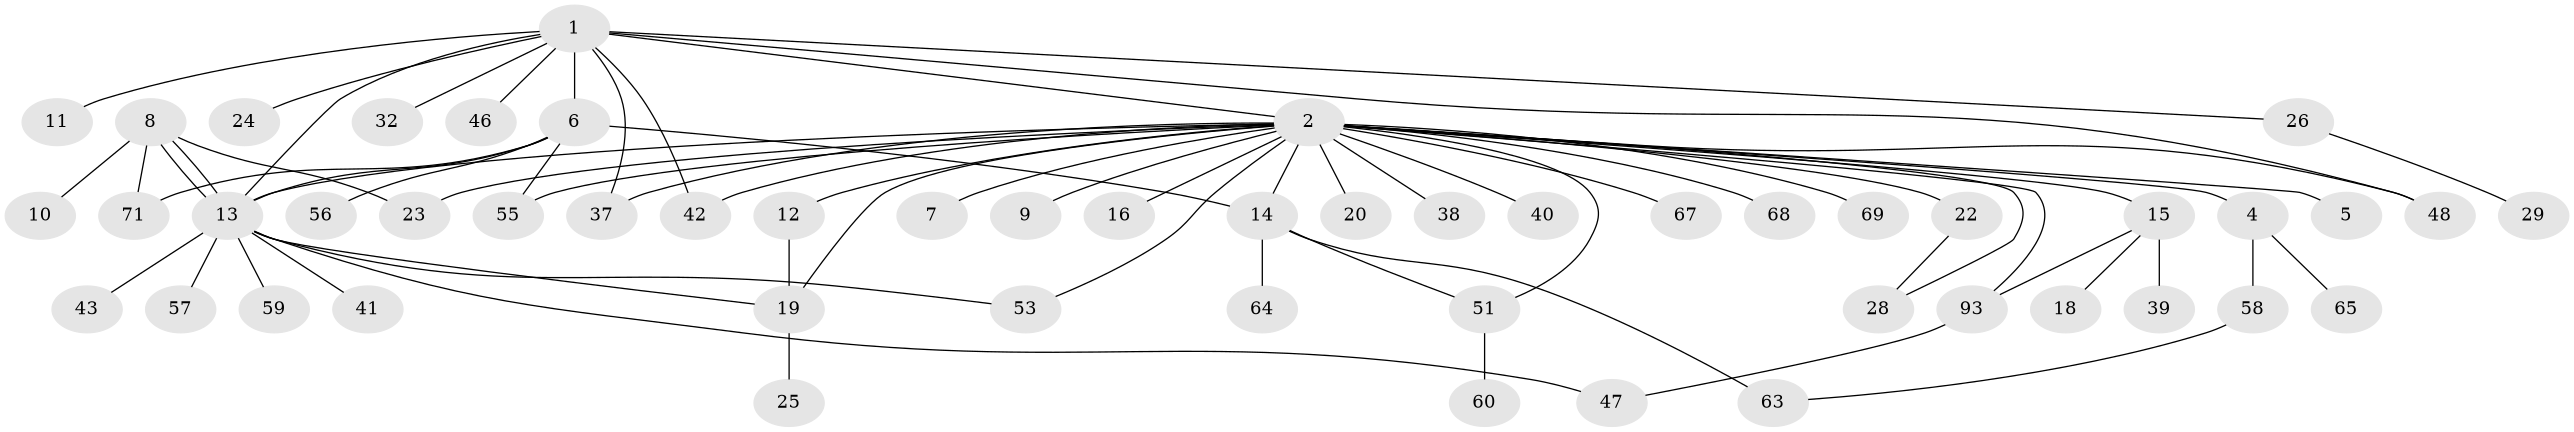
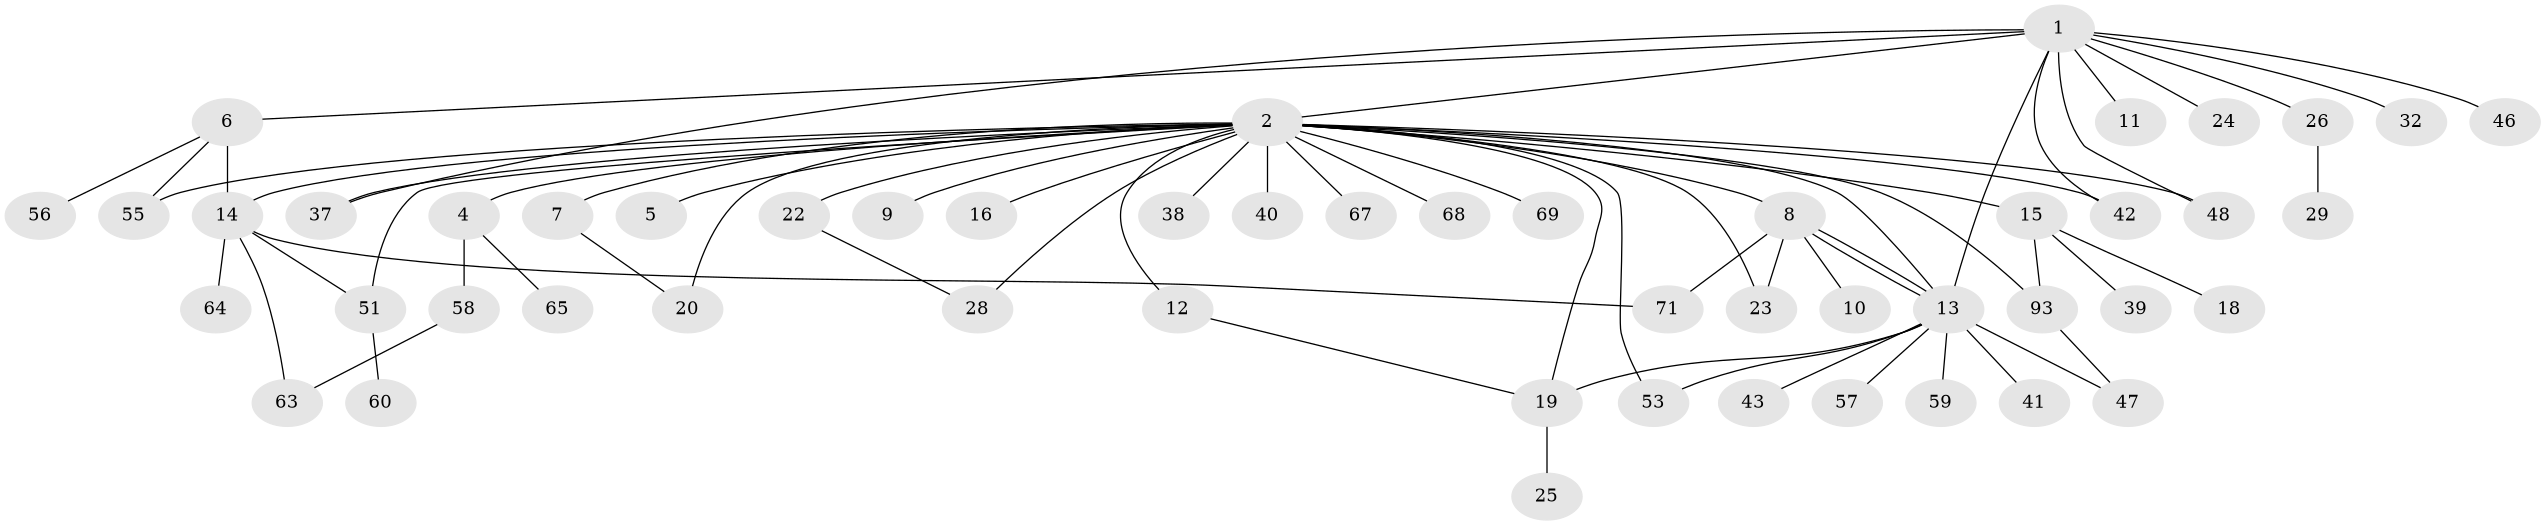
none -> (1534, 151)
(401, 169) -> none
(325, 170) -> (942, 281)
none -> (623, 263)
